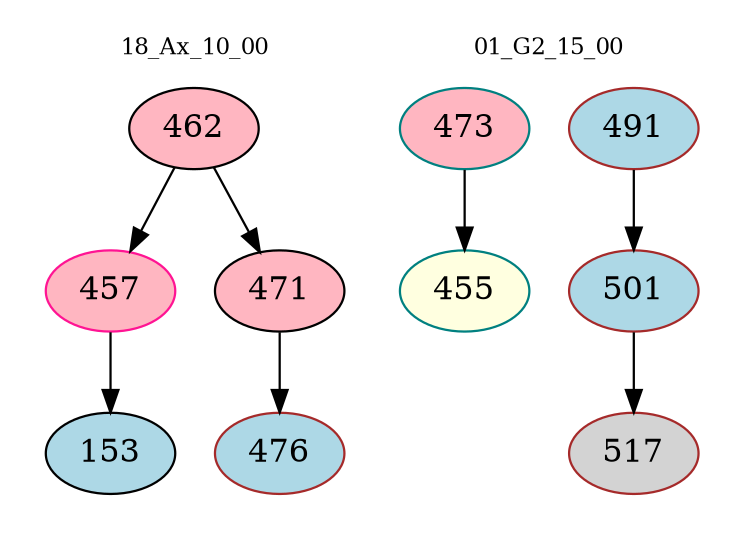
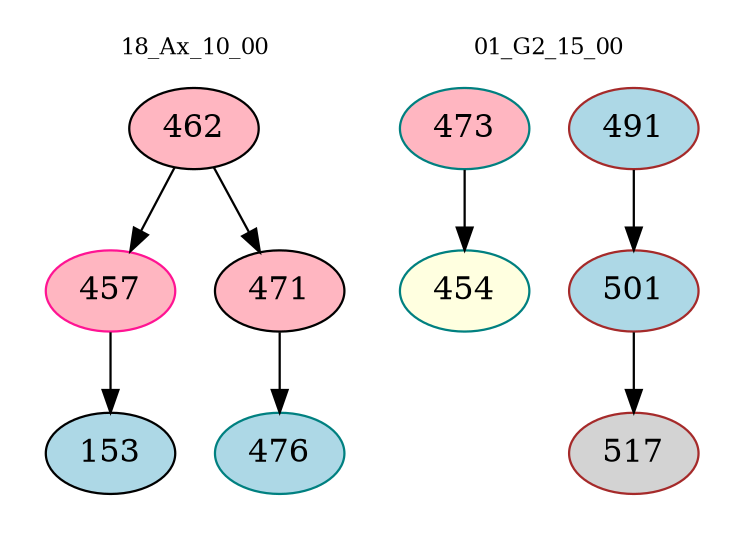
(465, 291) -> (465, 291)
(280, 453) -> (280, 453)
